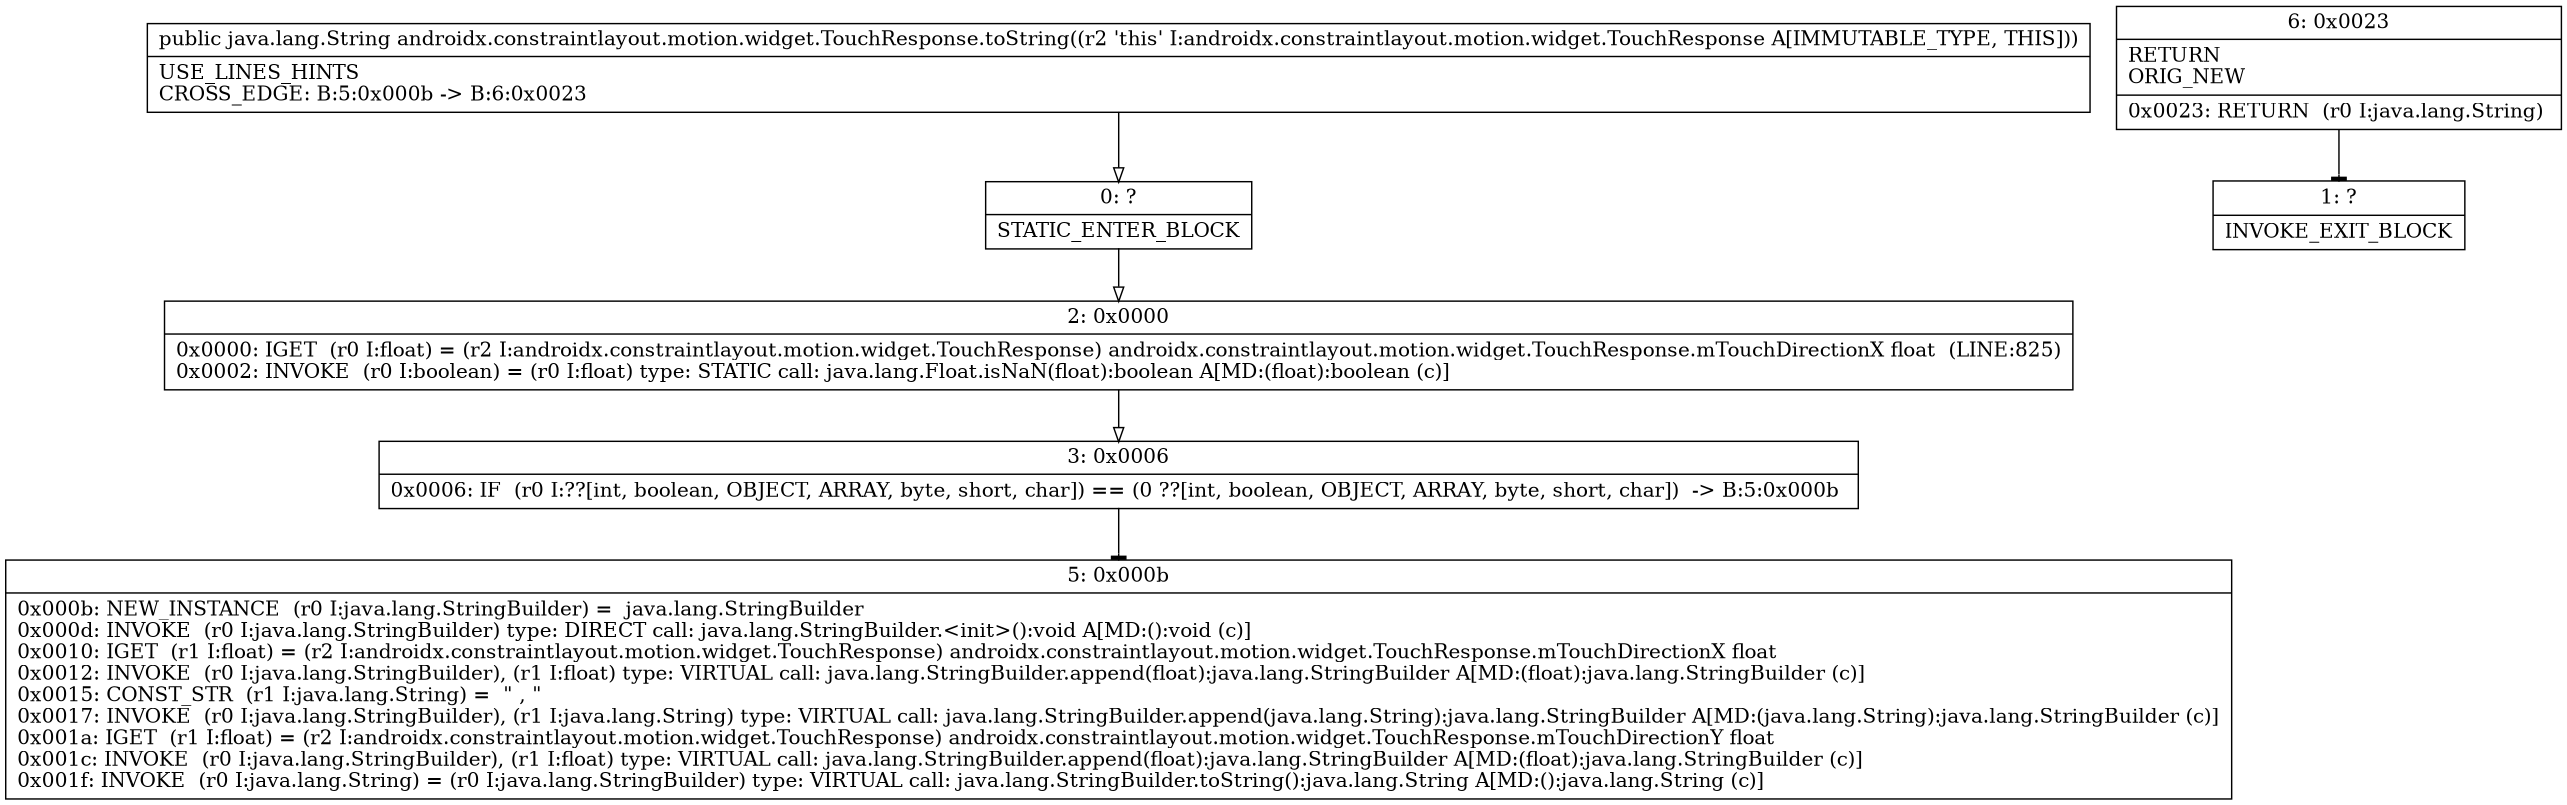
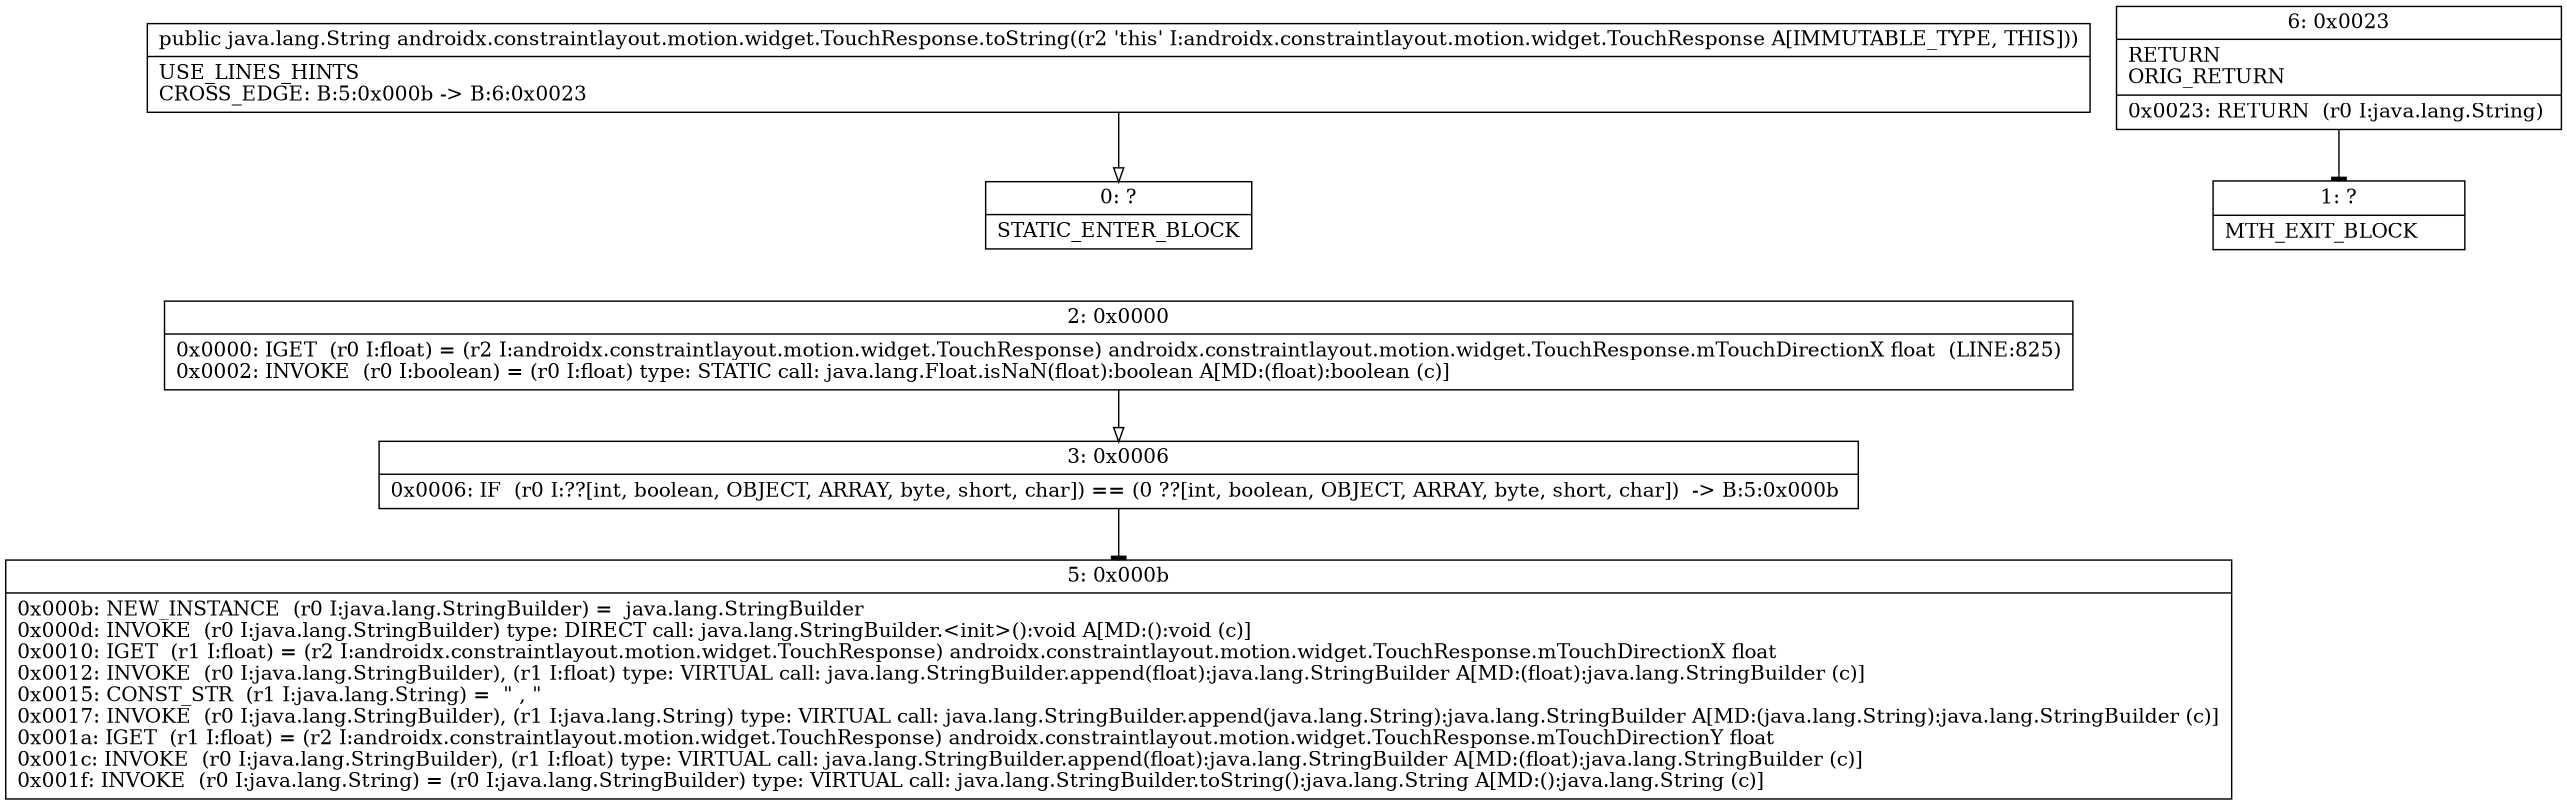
(2187, 77) -> (2207, 77)
(2339, 232) -> (2322, 232)
(1119, 267) -> none
